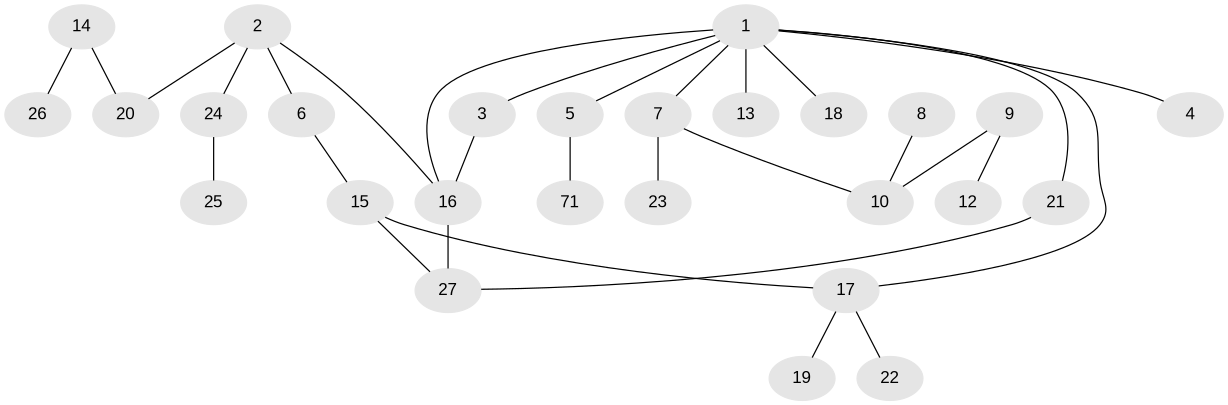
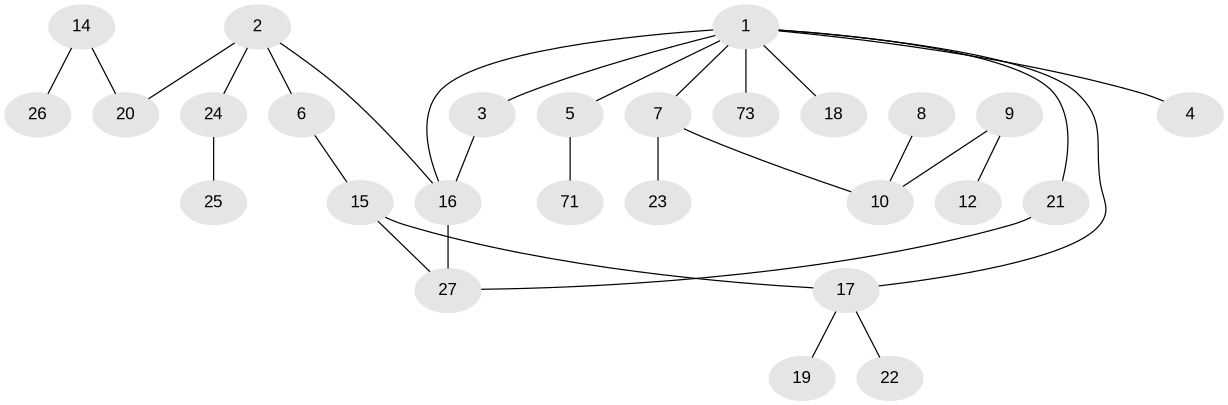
(746, 115) -> (746, 115)
